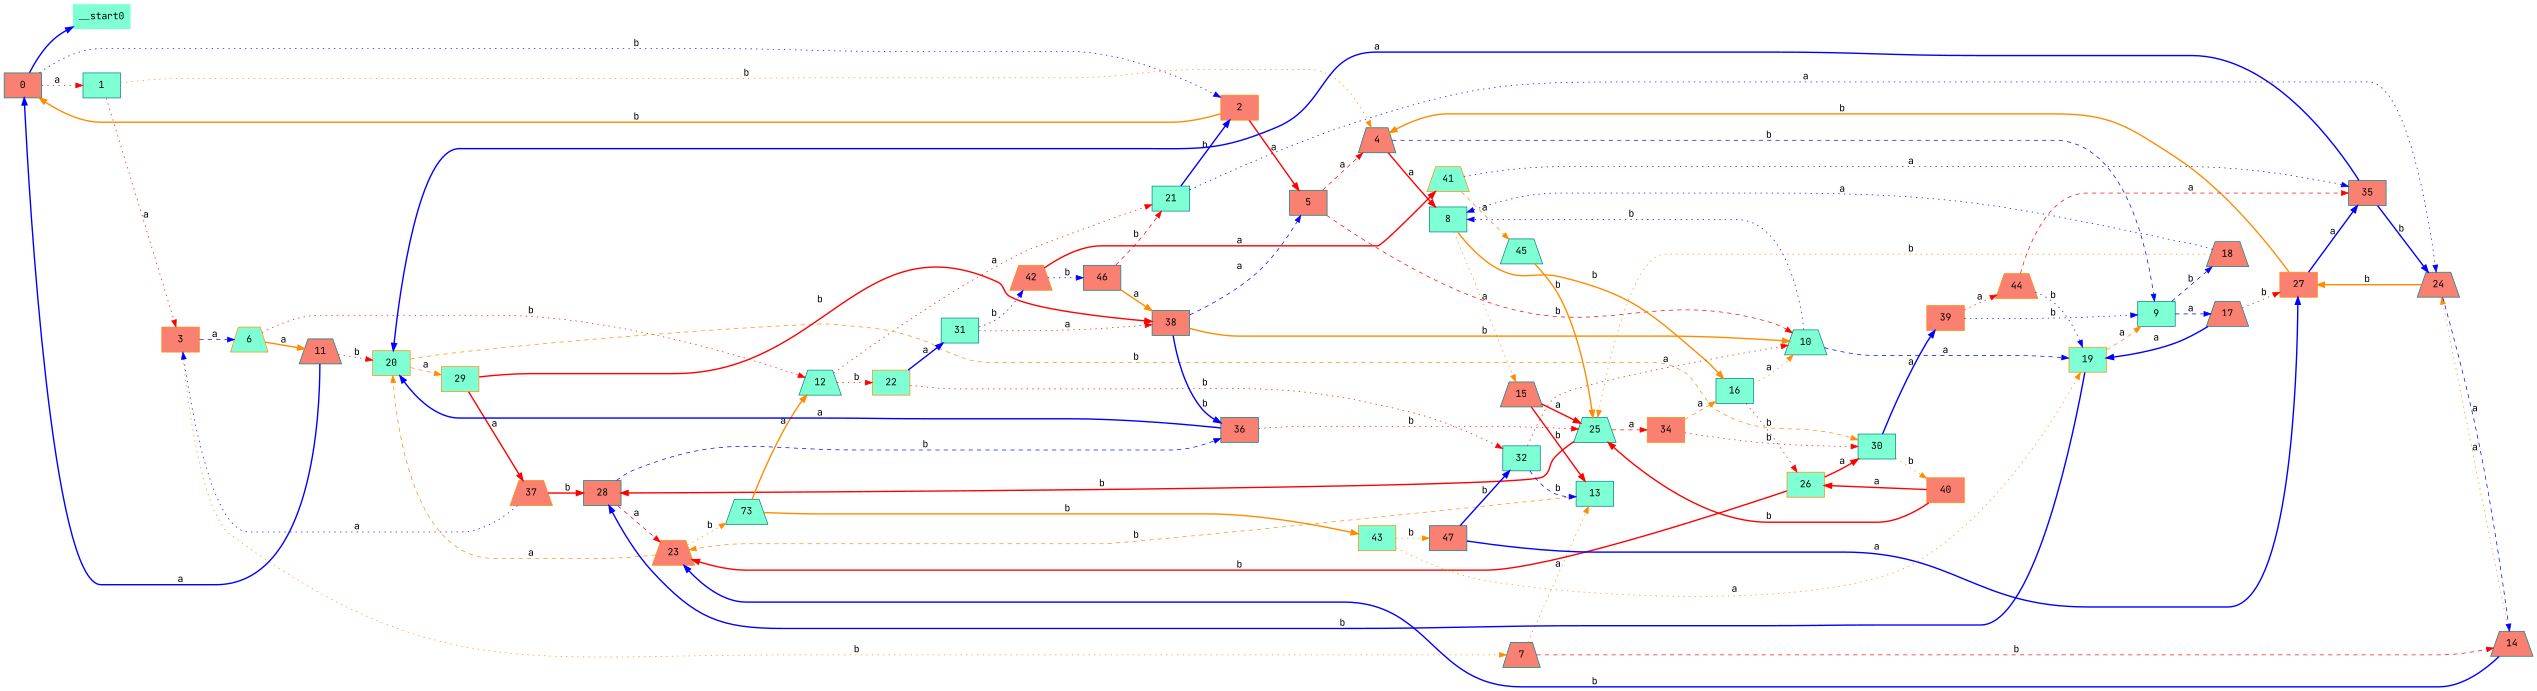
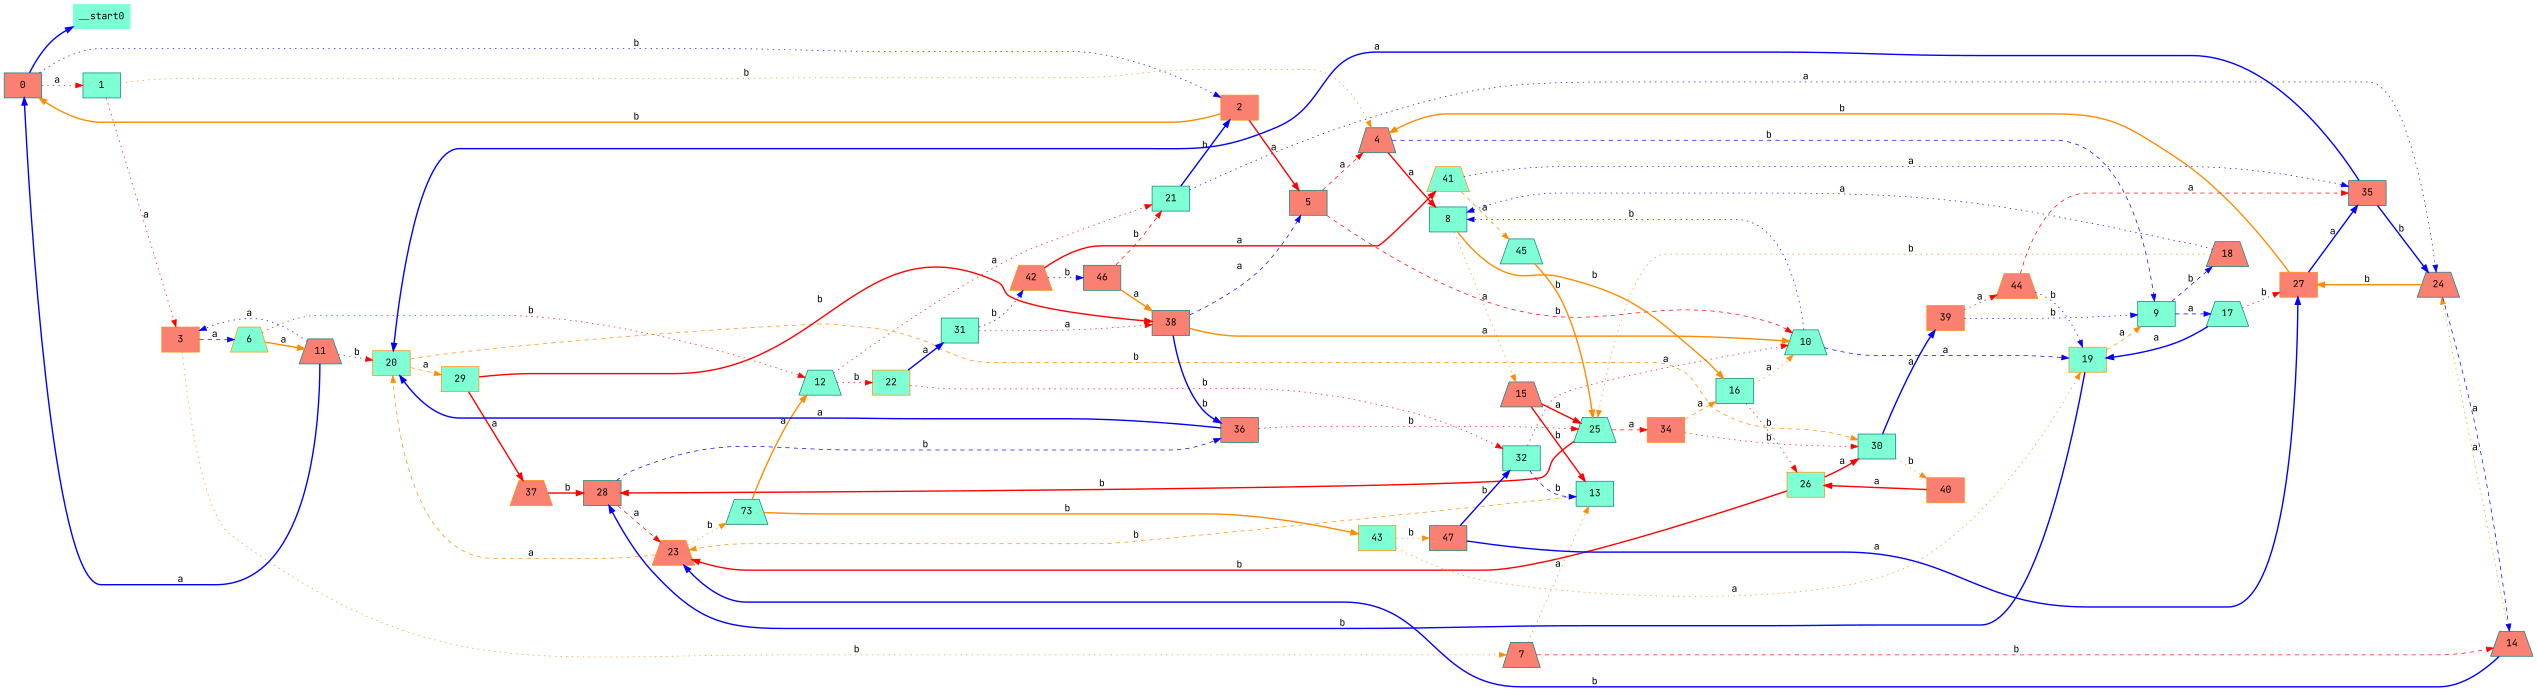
(2228, 314) -> (2228, 314)
(1485, 331) -> (1485, 331)
(1763, 522) -> none
(303, 532) -> (259, 319)
